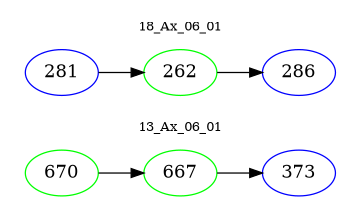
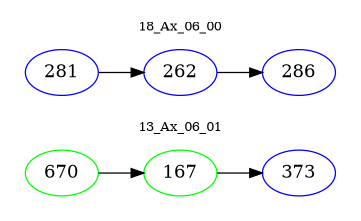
(180, 27) -> (180, 27)
(180, 73) -> (180, 73)
(180, 173) -> (180, 173)
